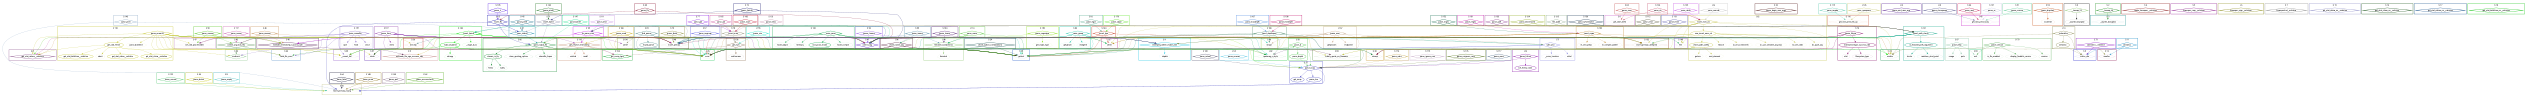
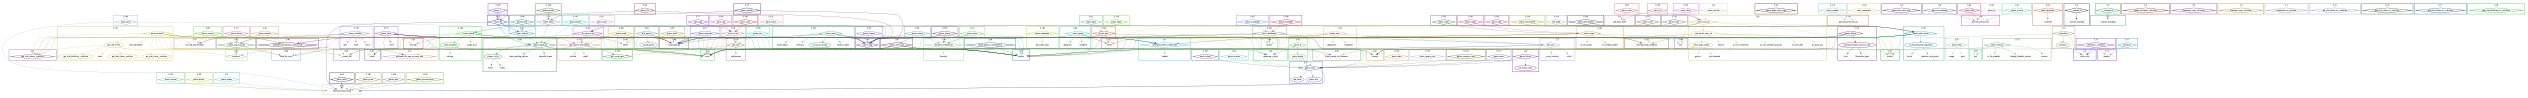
(2077, 10) -> (2077, 10)
